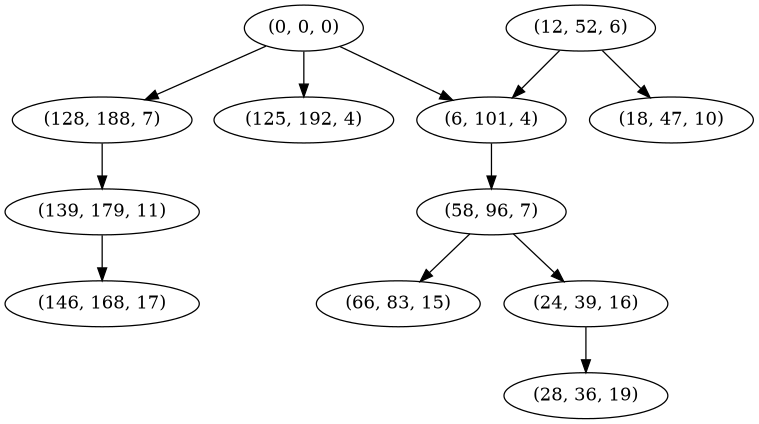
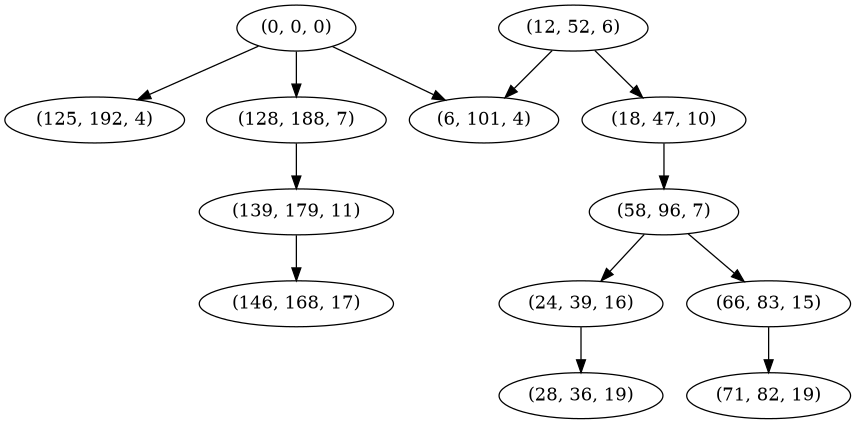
(491, 160) -> (664, 160)
none -> (769, 396)
